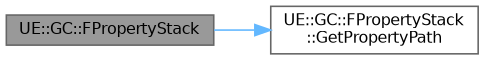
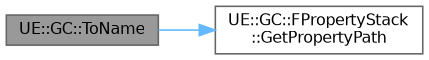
(110, 30) -> (82, 30)
